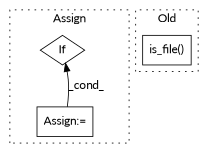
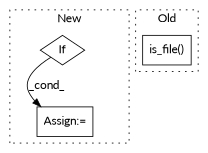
(69, 19) -> (69, 19)
(69, 89) -> (30, 76)
